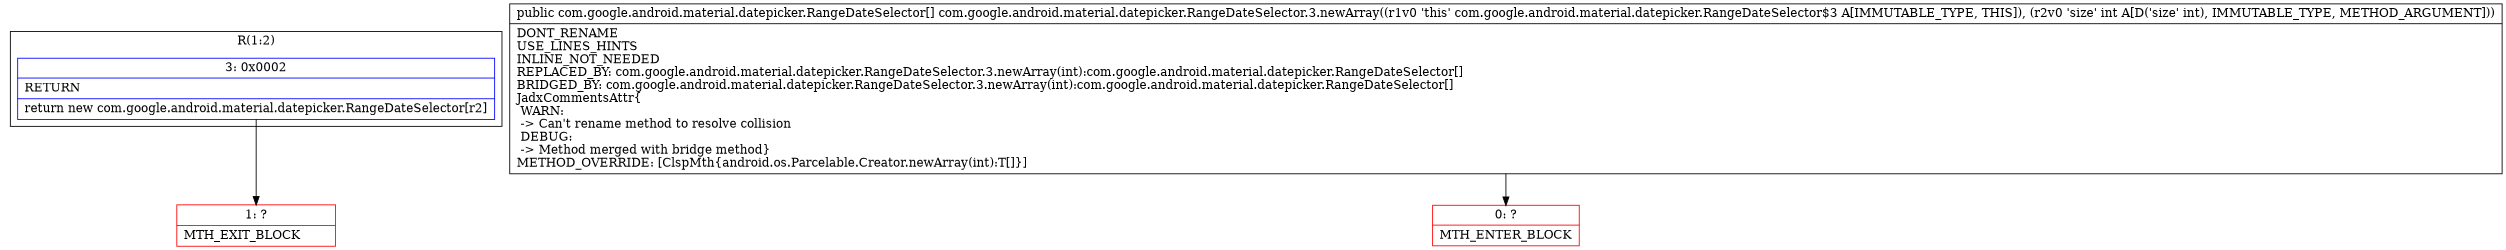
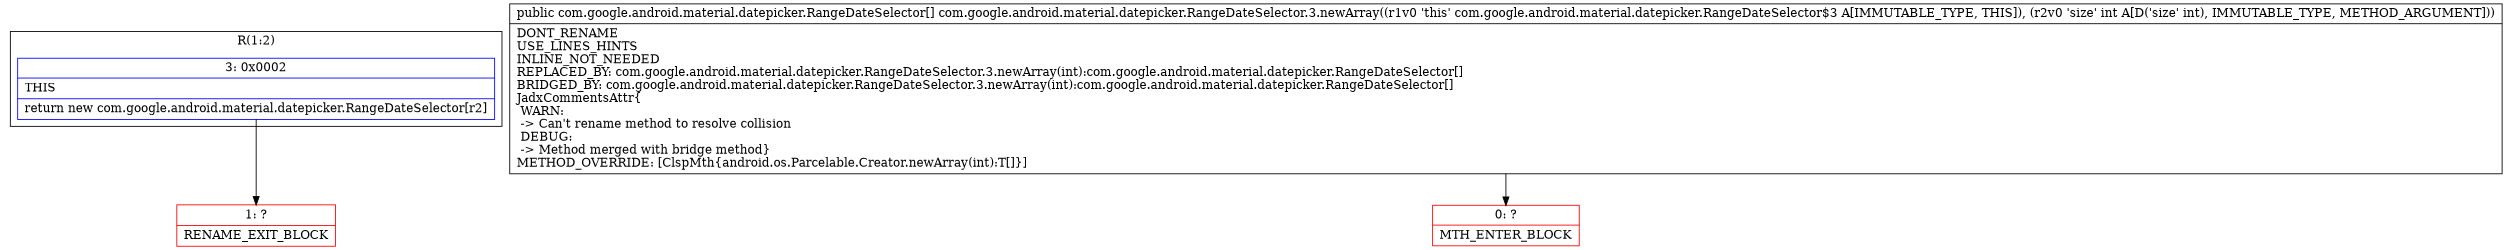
(53, 88) -> (41, 88)
(242, 235) -> (256, 235)
